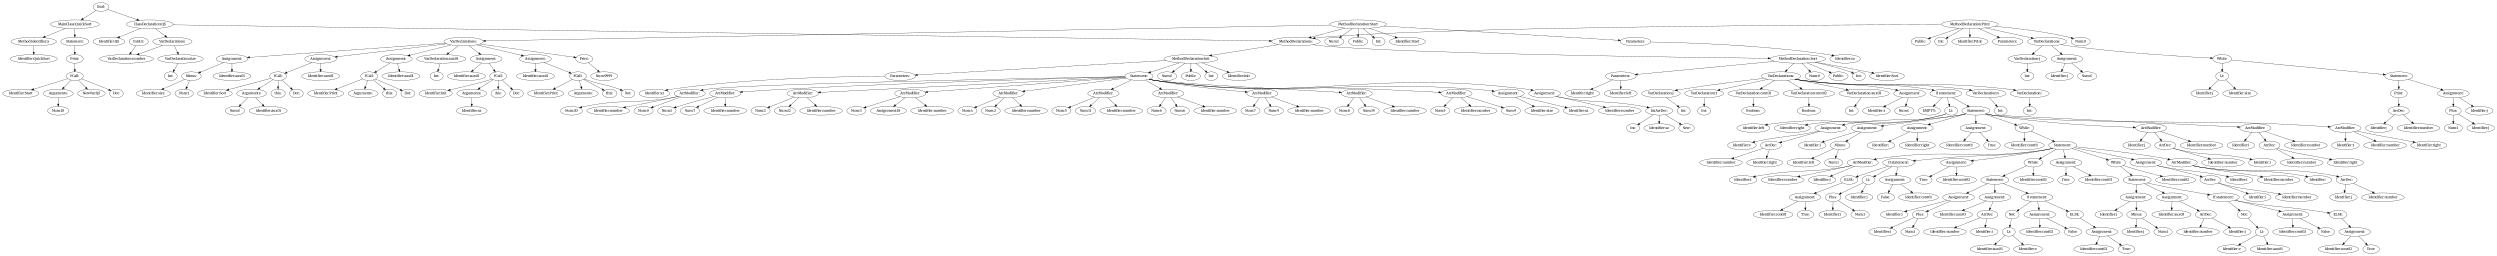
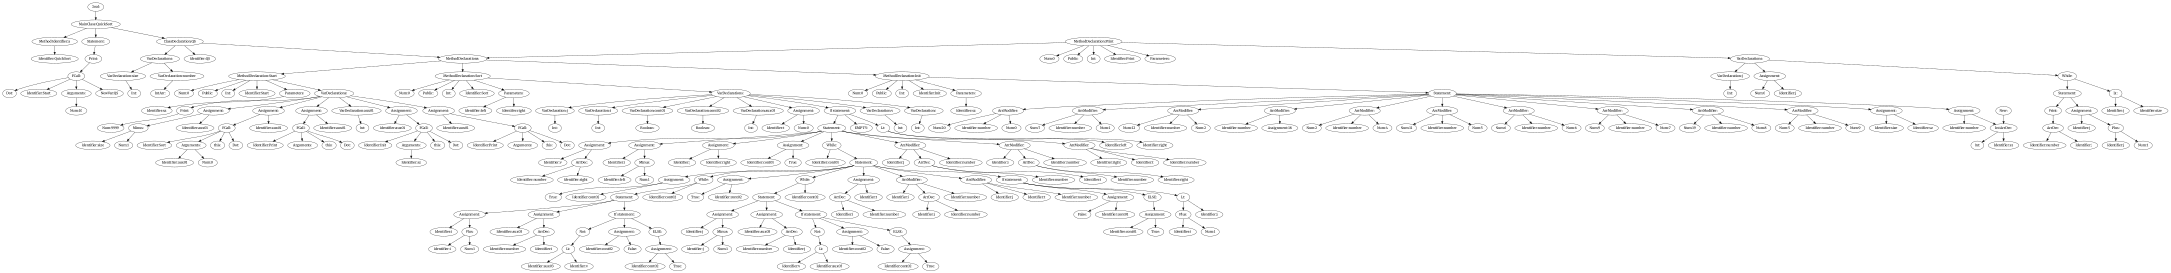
(122, 15) -> (137, 33)
(1328, 33) -> (362, 67)
(133, 49) -> (169, 84)
(856, 111) -> none
(1672, 119) -> (2004, 118)
